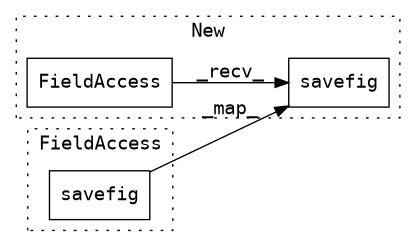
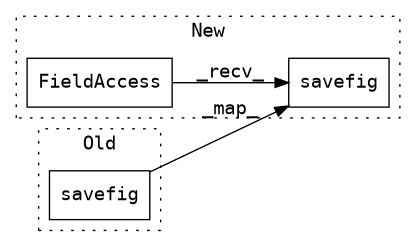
(100, 144) -> (100, 144)
